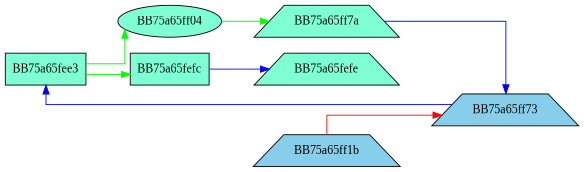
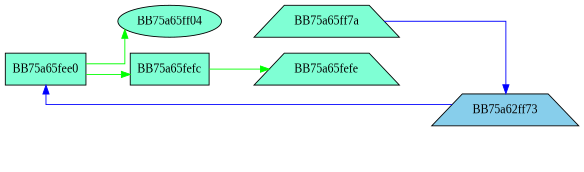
(241, 21) -> none
(46, 69) -> (46, 69)
(235, 69) -> (235, 69)
(505, 110) -> (505, 110)
(327, 151) -> none
